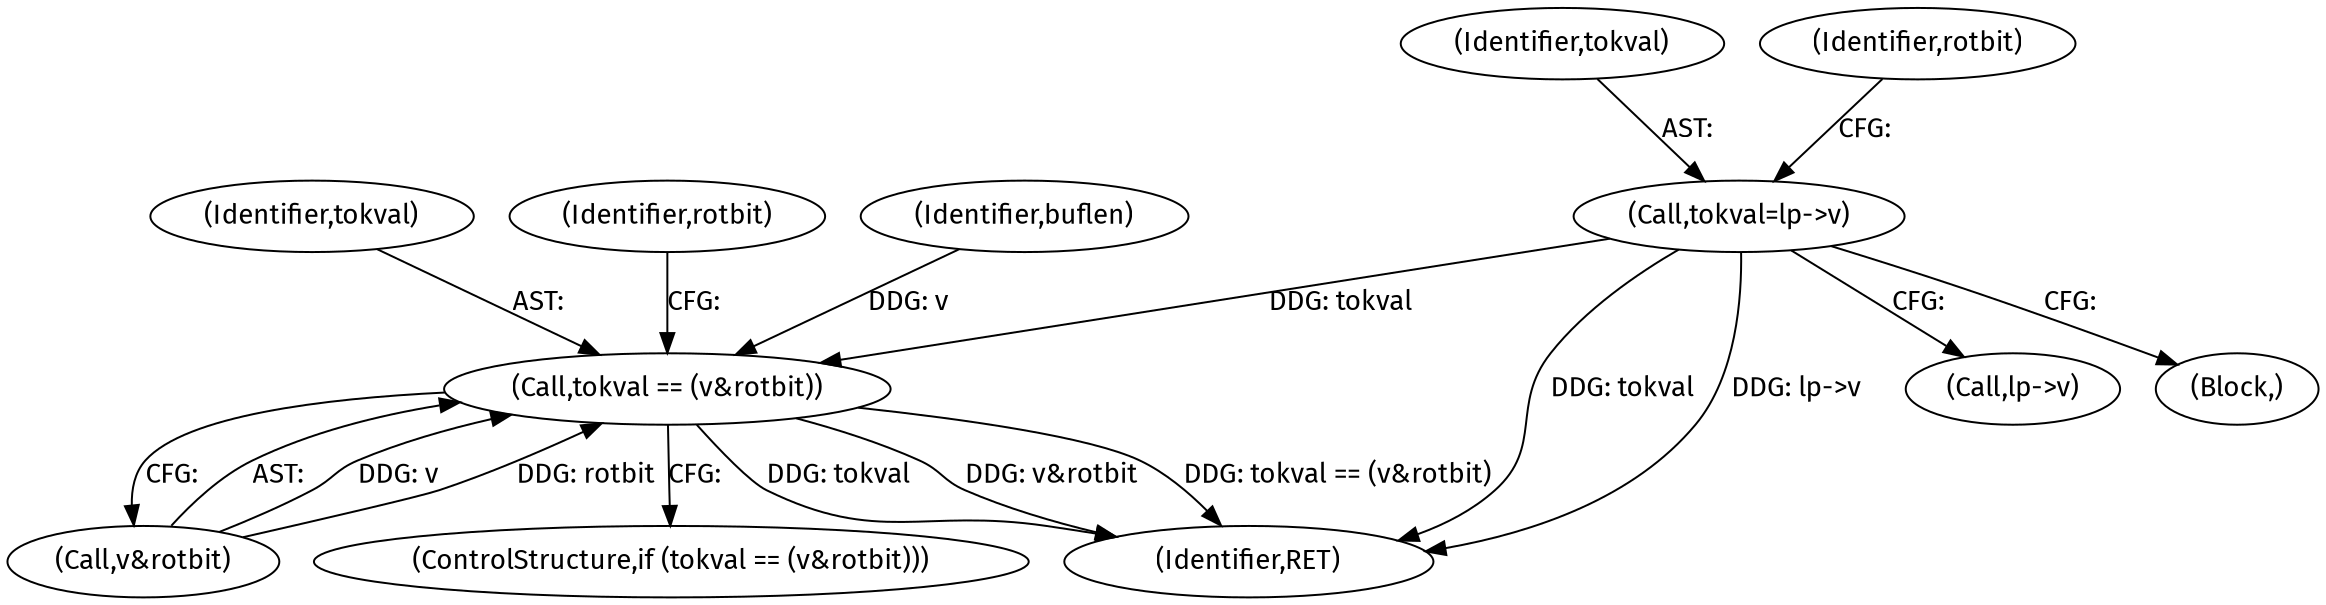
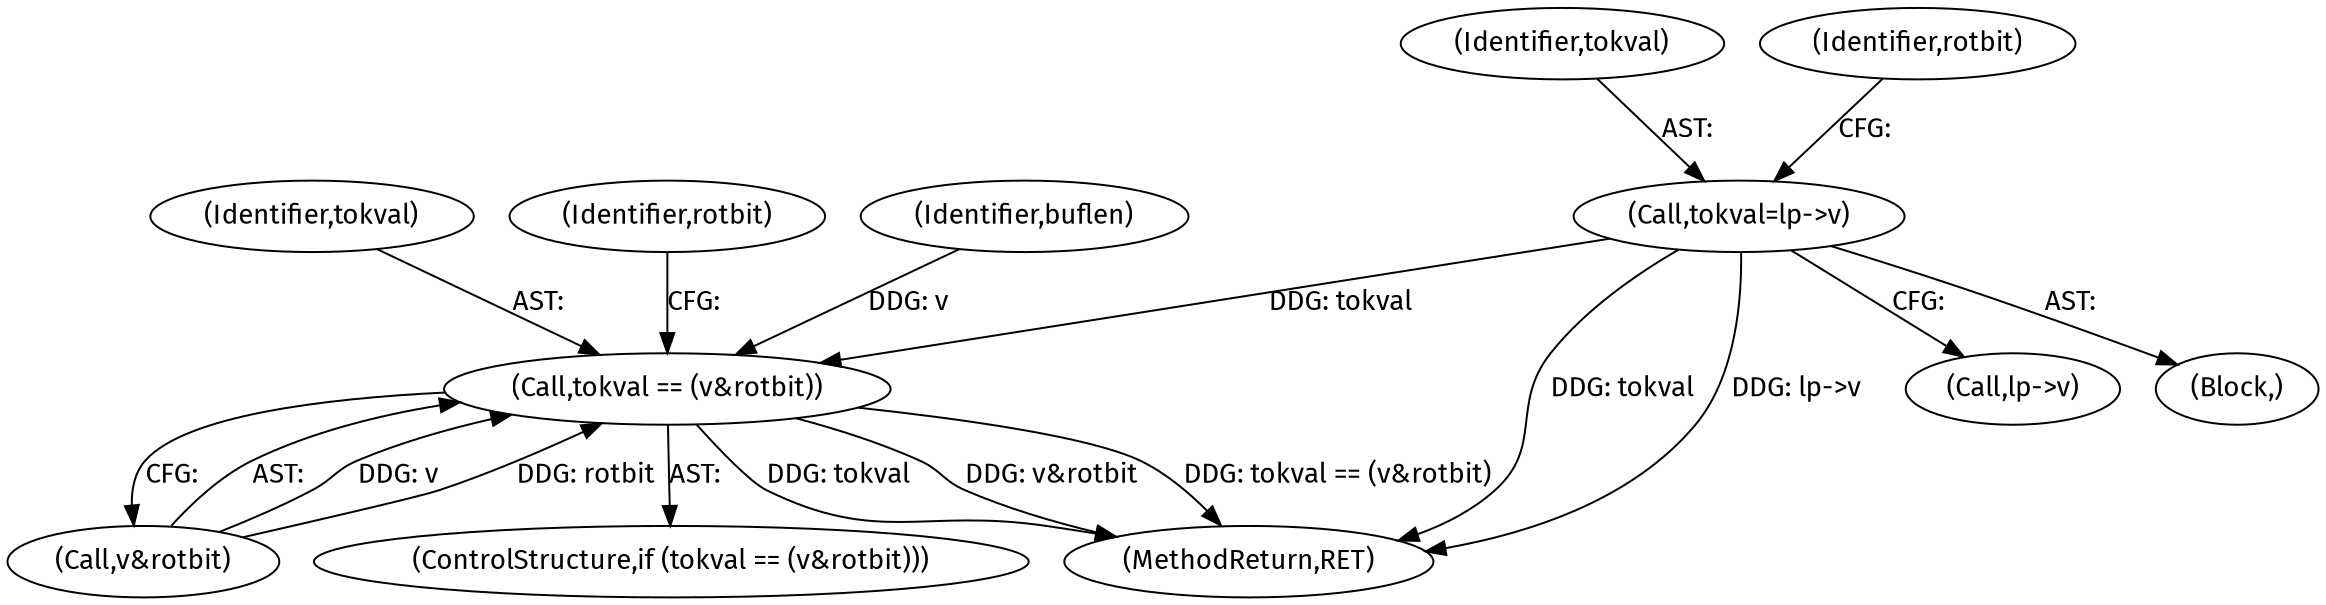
(2074, 303) -> (2074, 303)
(699, 475) -> (699, 475)
(1249, 562) -> (1249, 562)
